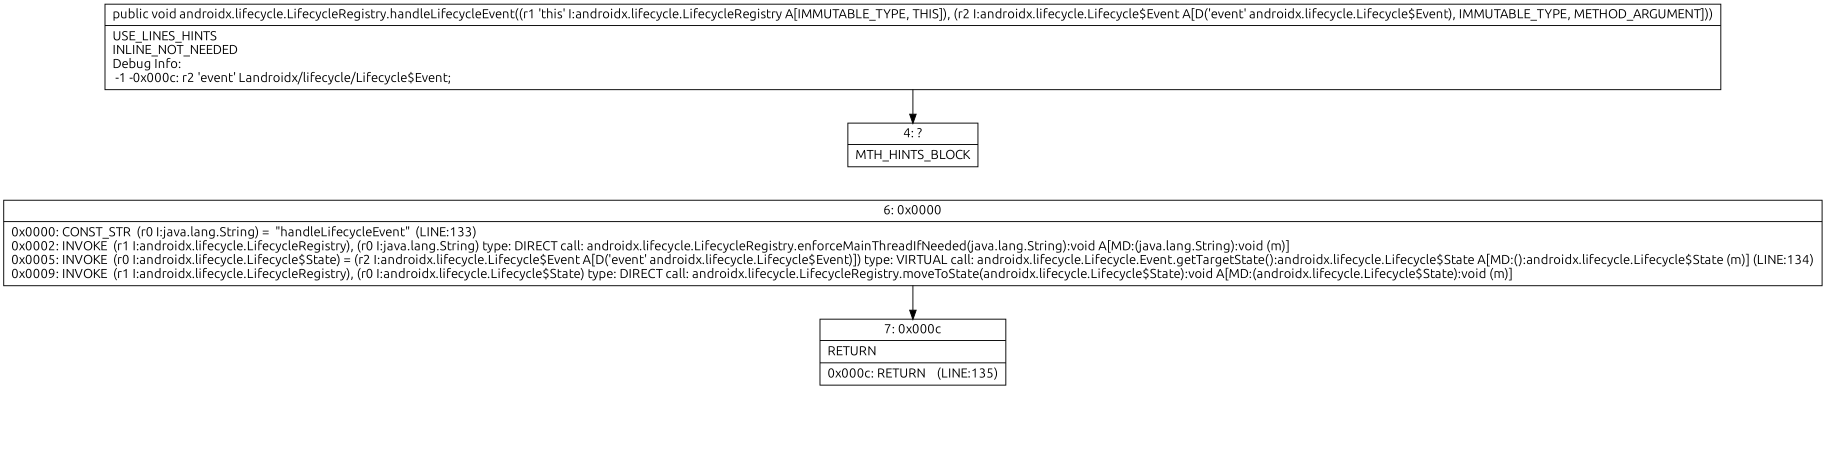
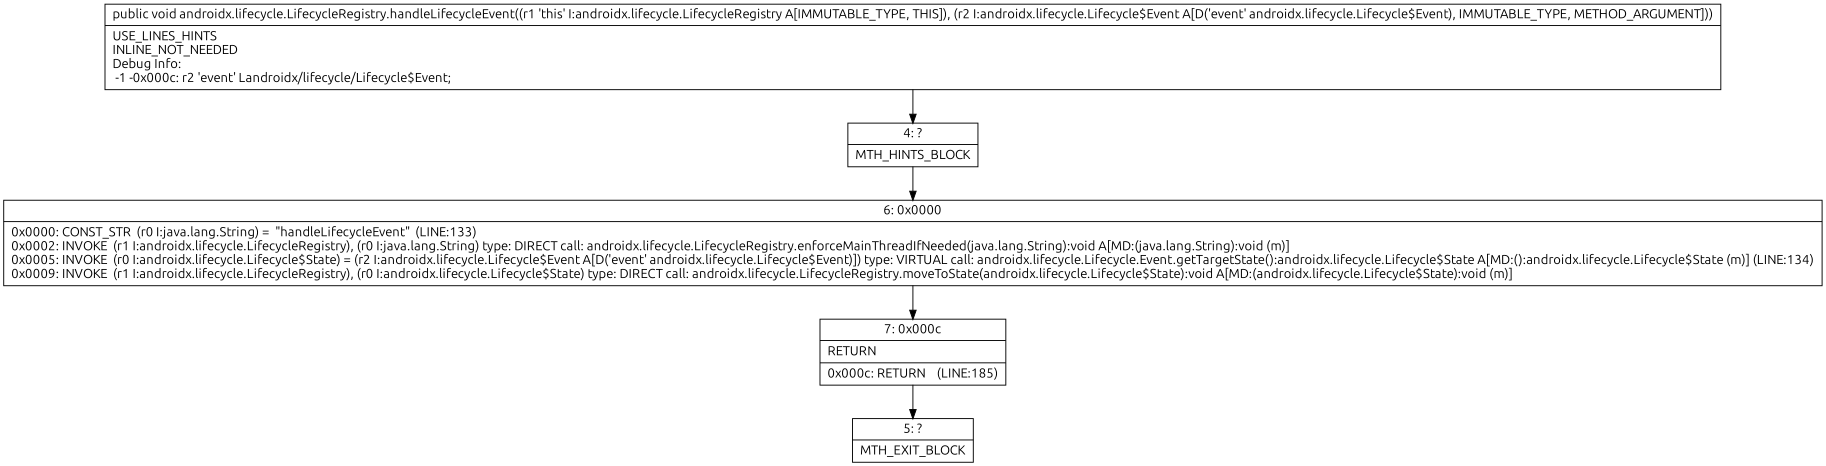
none -> (913, 179)
(913, 374) -> (913, 374)
none -> (913, 440)
